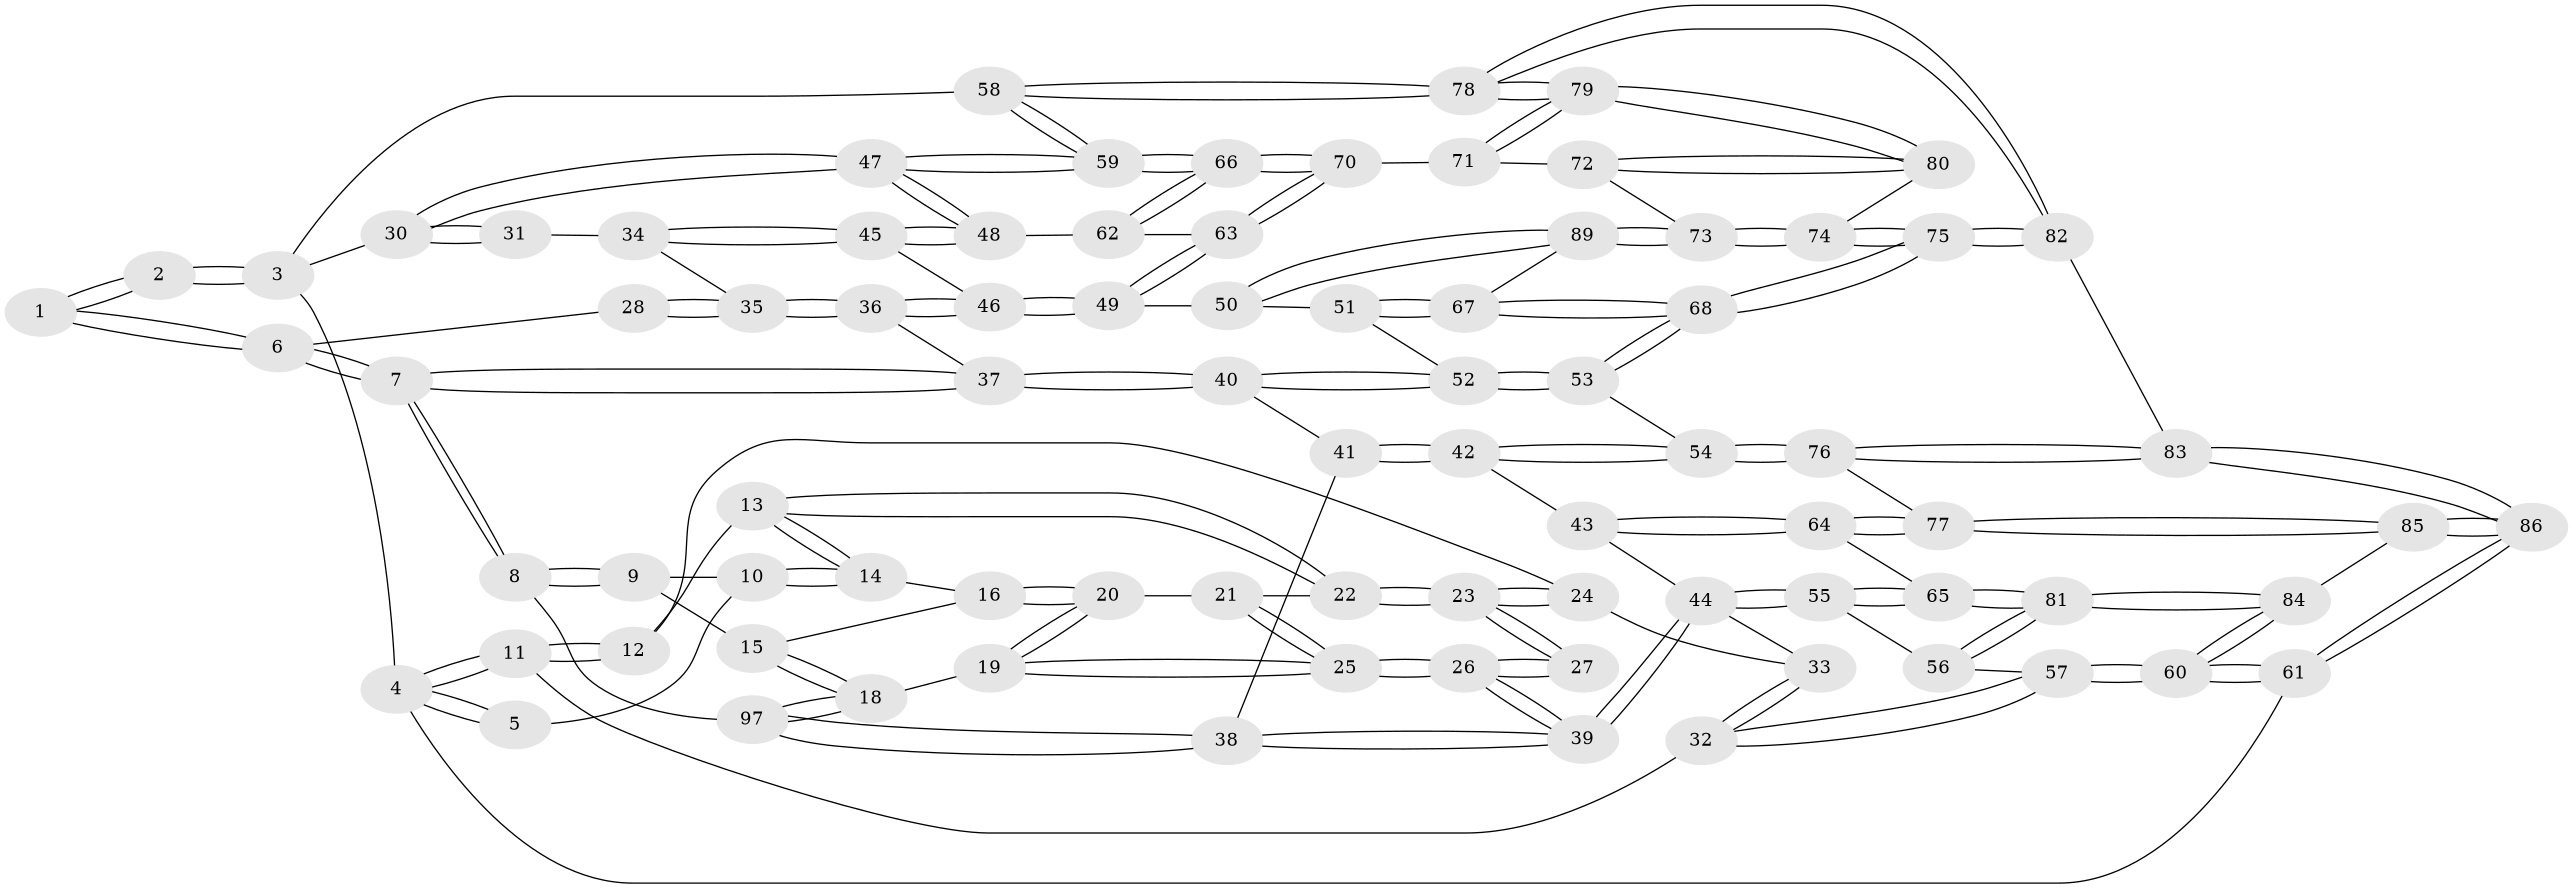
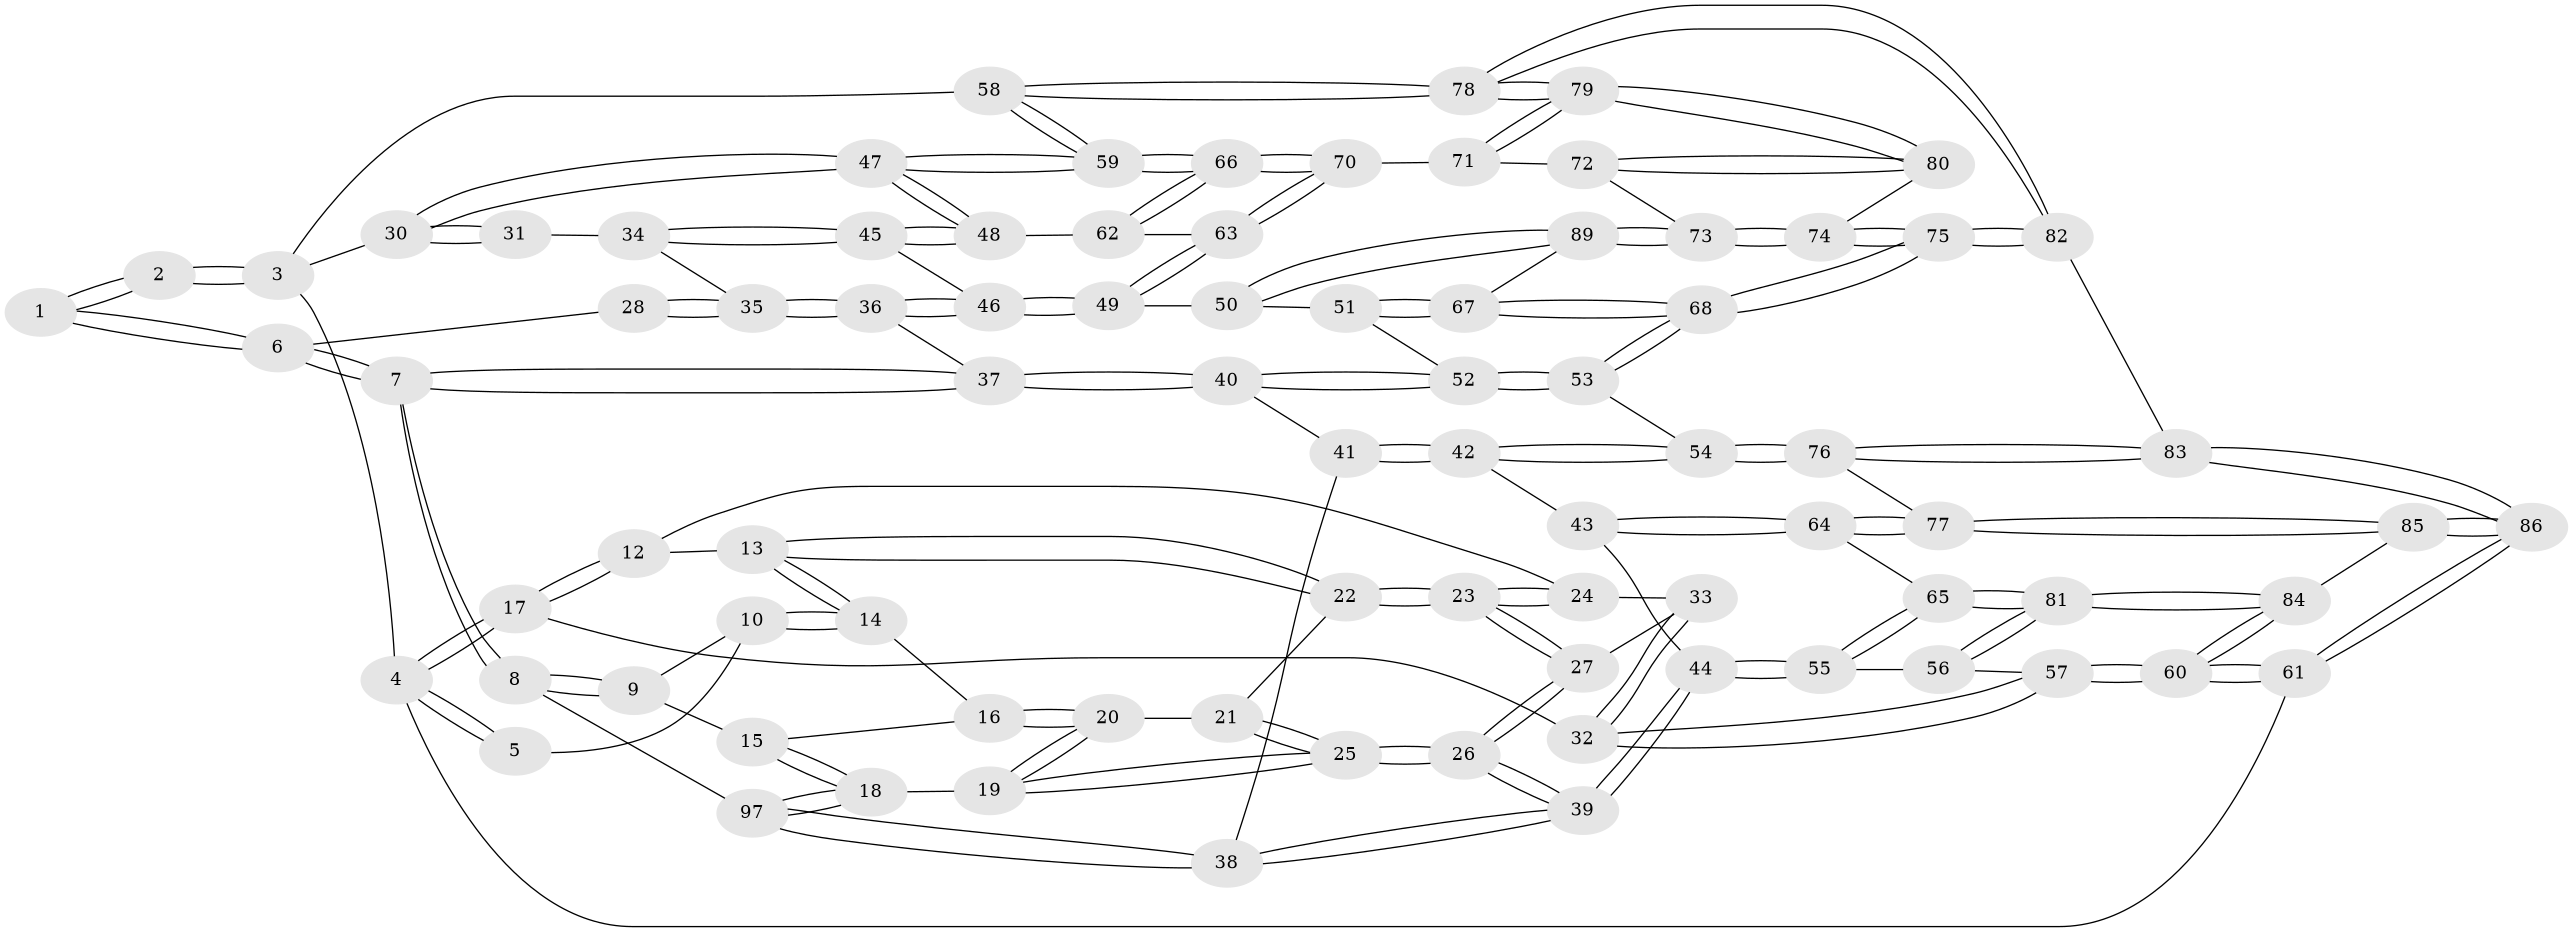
(1761, 635) -> (1642, 633)
(515, 654) -> (515, 609)
